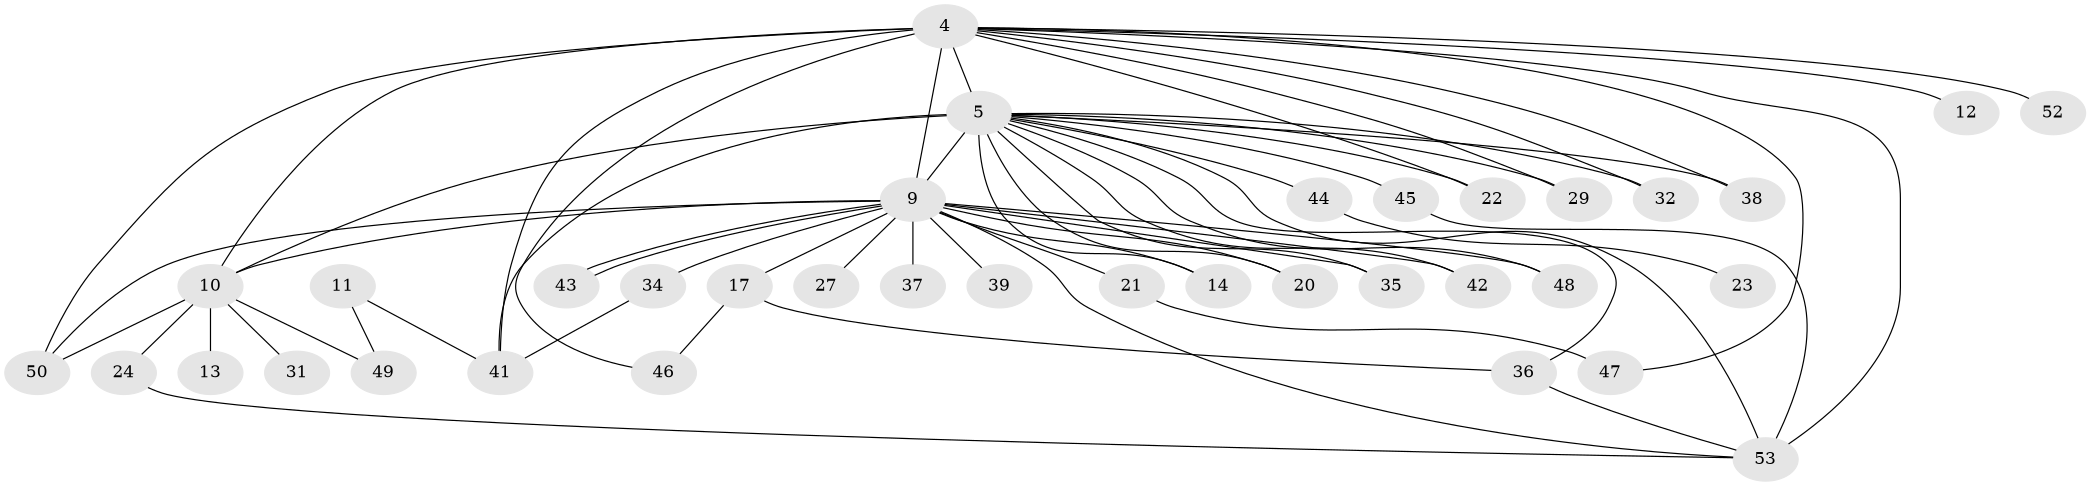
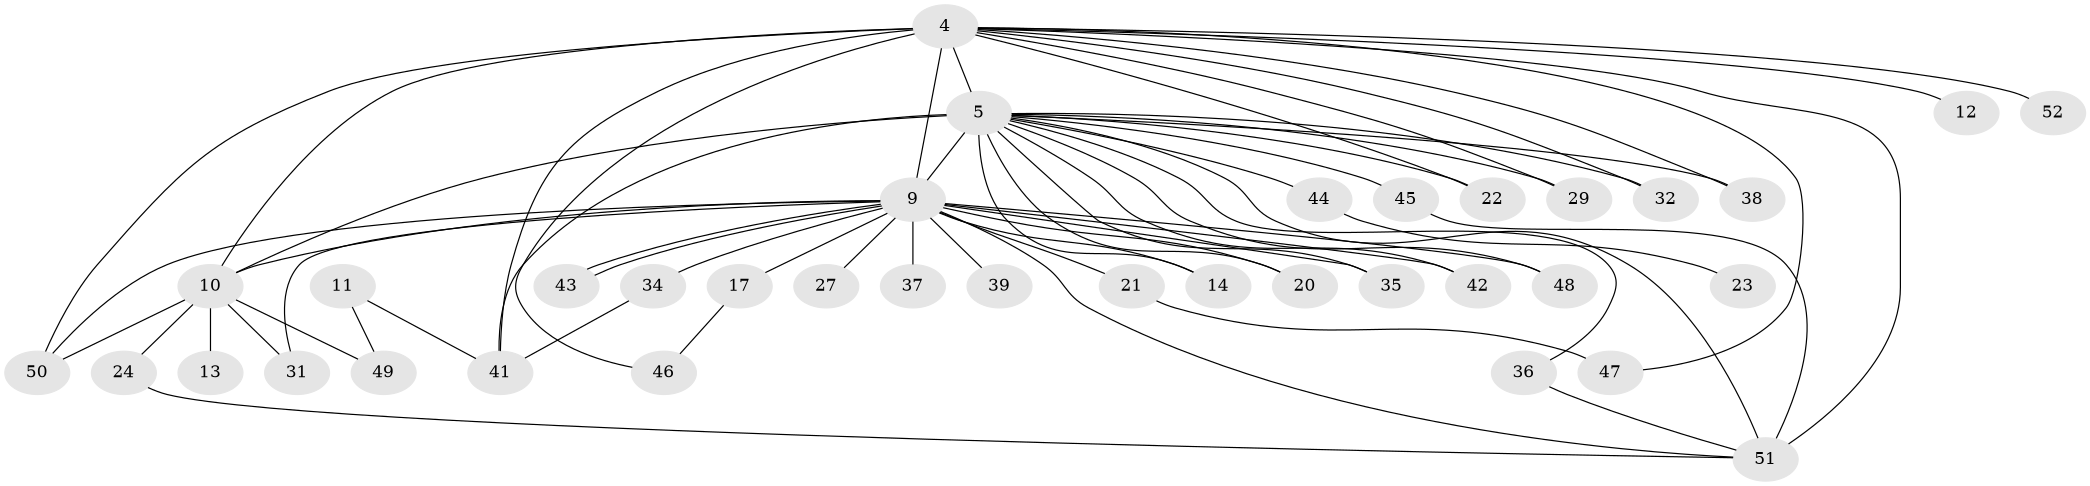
none -> (542, 220)
(1126, 350) -> none
(1766, 459) -> (1766, 459)
